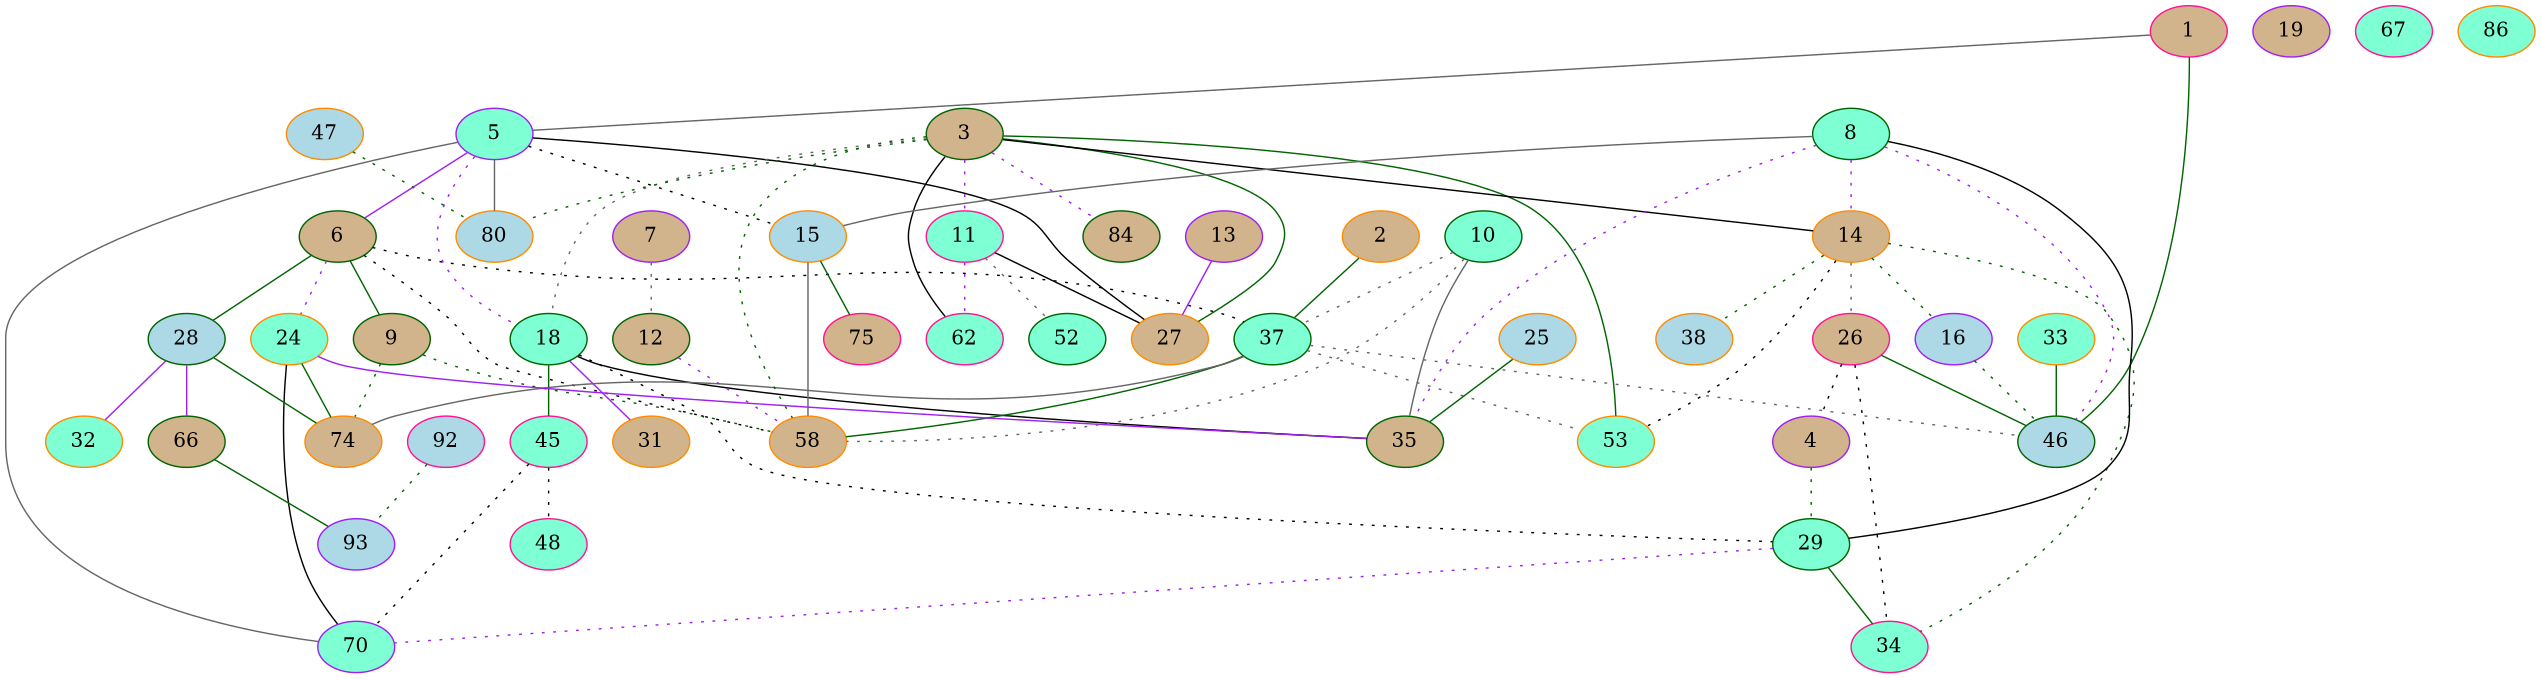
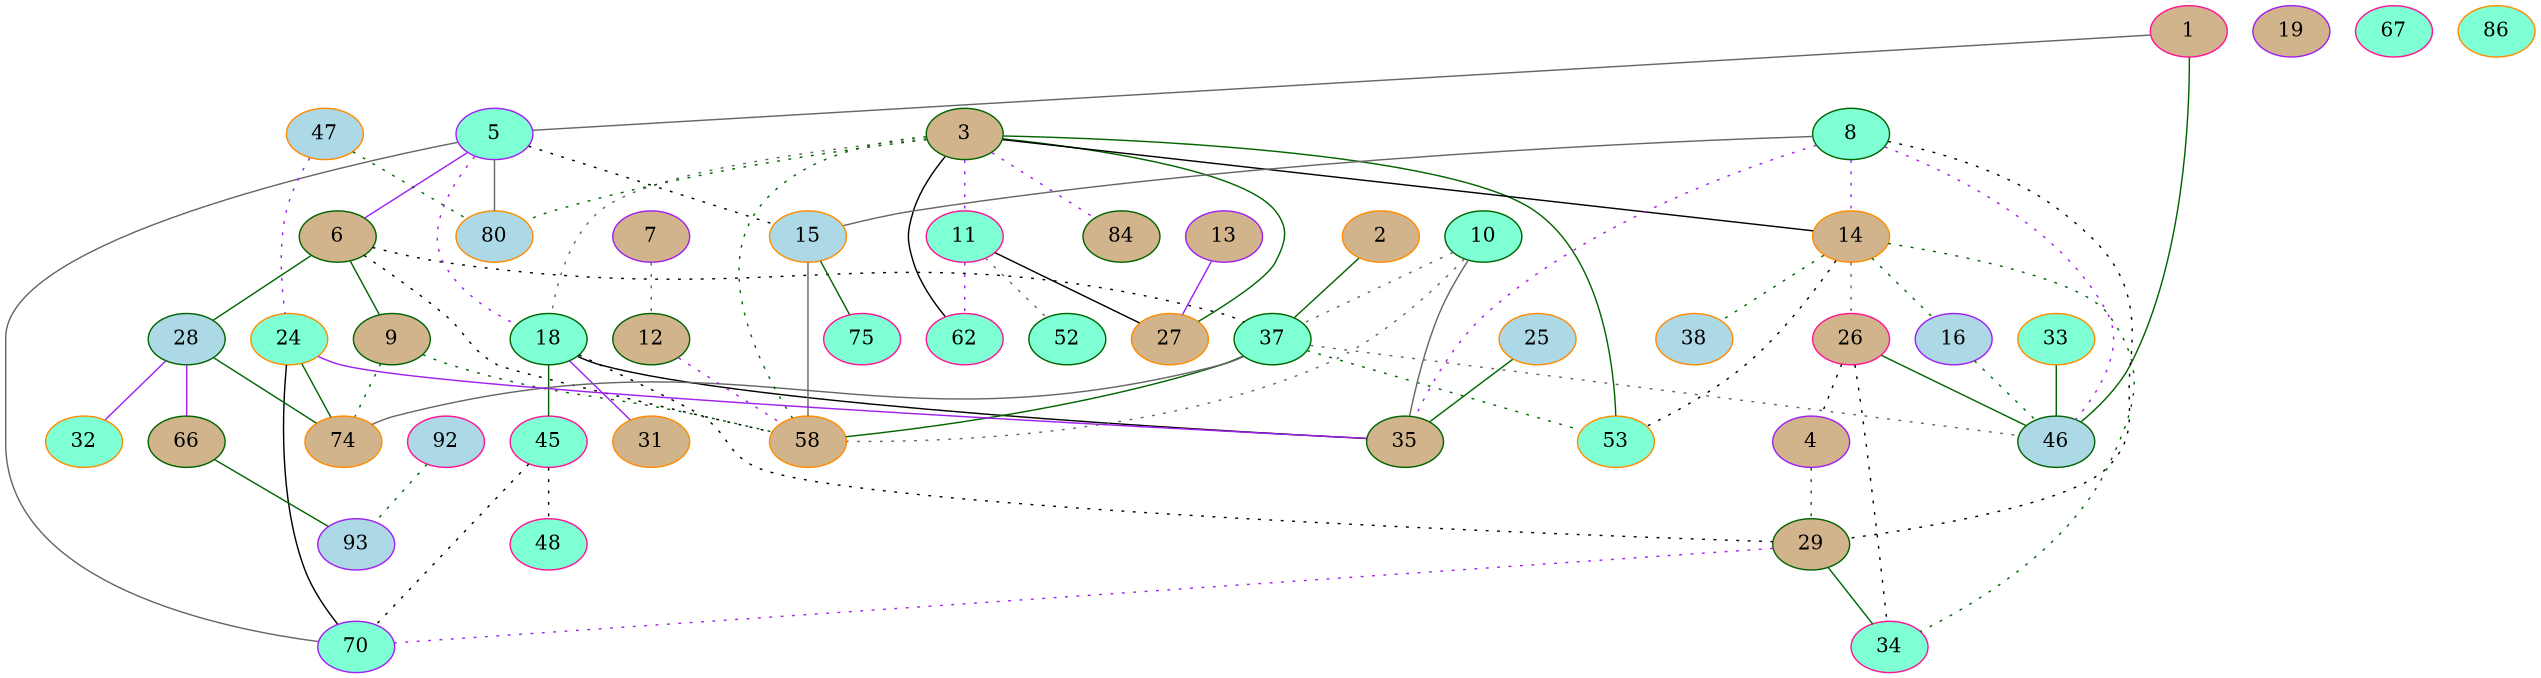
(860, 173) -> none
(314, 288) -> (283, 233)
(2132, 334) -> (2132, 334)
(862, 339) -> (862, 339)
(1444, 390) -> (1444, 390)
(1811, 544) -> (1811, 544)
